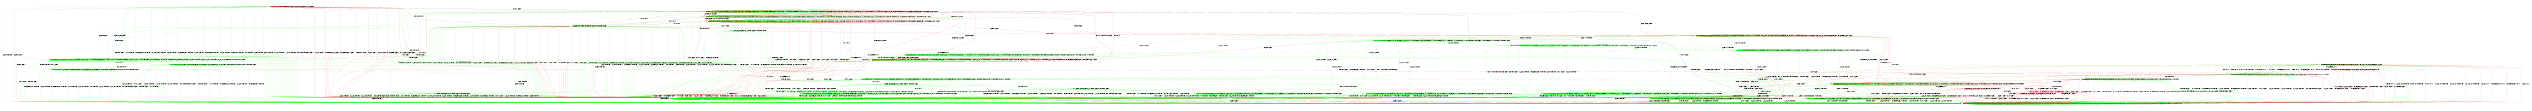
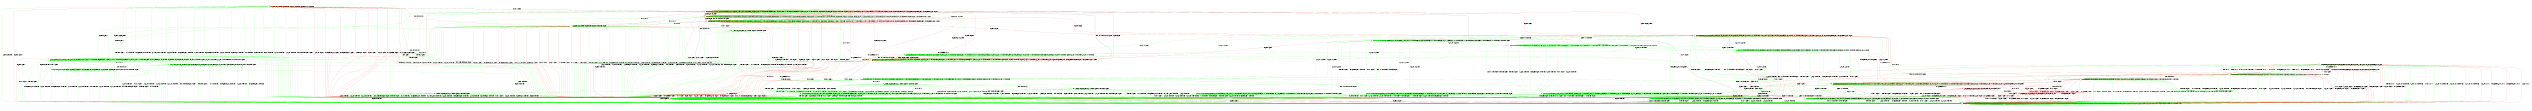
(1213, 35) -> (1207, 12)
(1117, 36) -> (1117, 36)
(1140, 71) -> (2296, 73)
